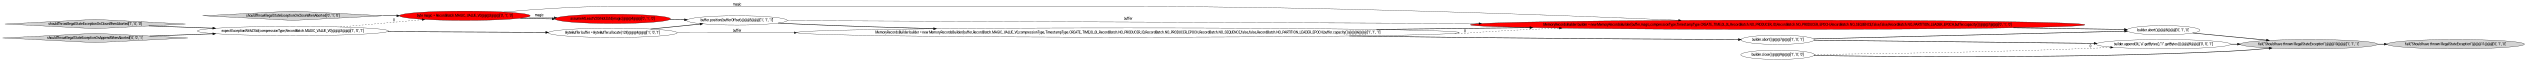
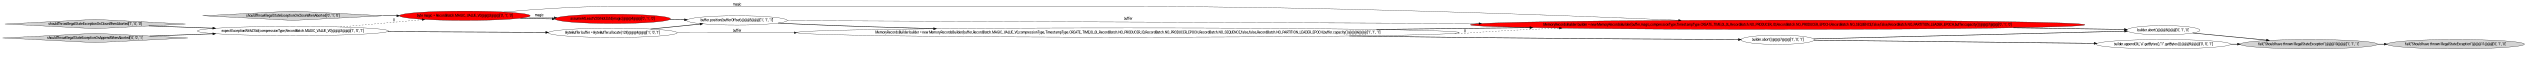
(1778, 55) -> none
